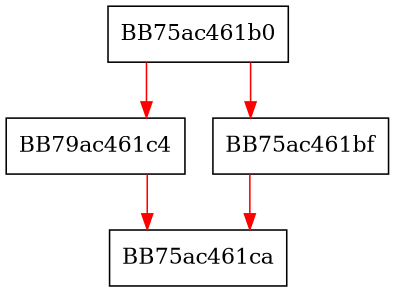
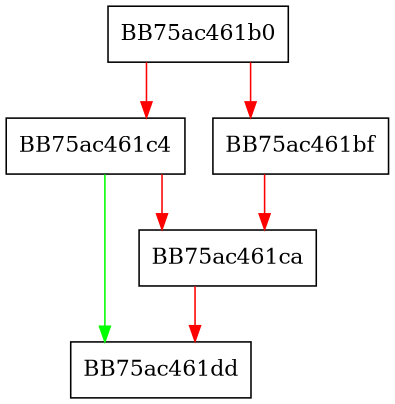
(96, 146) -> (96, 146)
none -> (161, 370)
